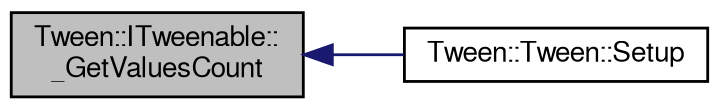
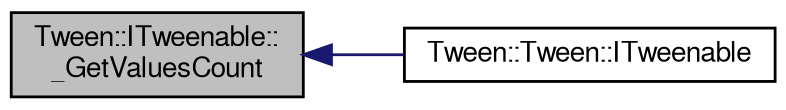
(556, 55) -> (590, 55)
